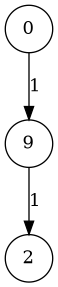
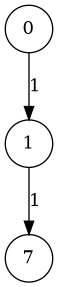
(29, 144) -> (29, 144)
(29, 258) -> (29, 258)
